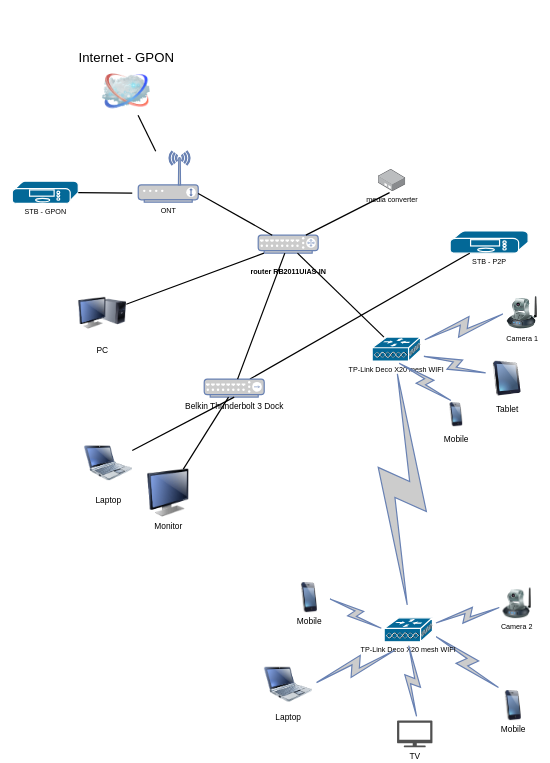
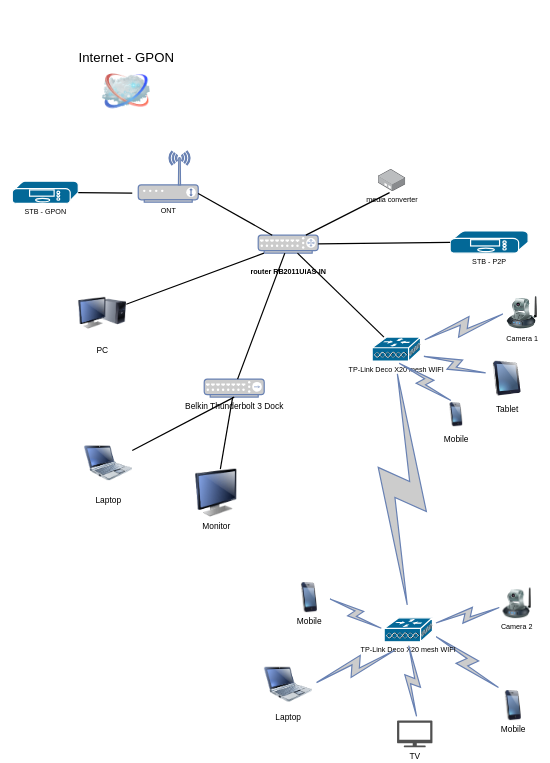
(147, 133) -> none
(360, 316) -> (384, 243)
(168, 493) -> (216, 493)
